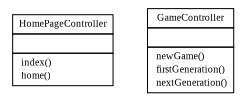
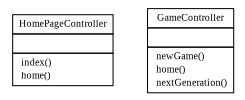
(190, 69) -> (170, 69)
